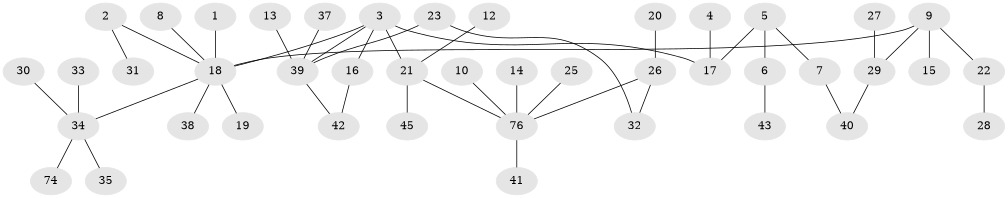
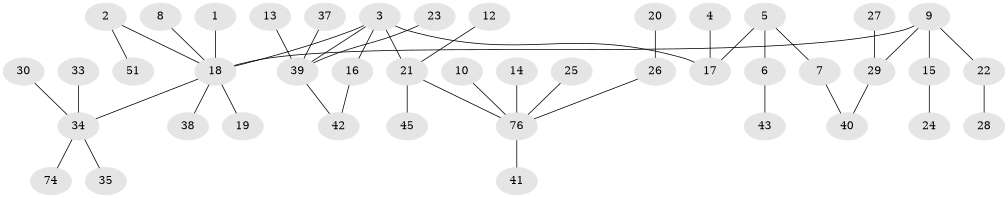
(133, 72) -> (133, 72)
(635, 126) -> none
none -> (929, 126)
